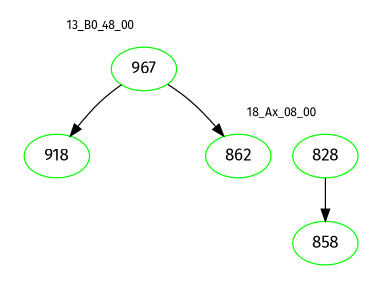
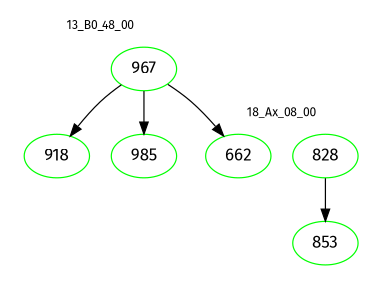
none -> (144, 156)
(238, 156) -> (238, 156)
(325, 243) -> (325, 243)
